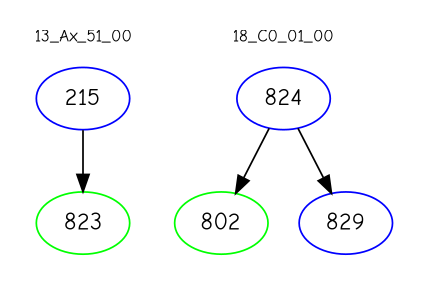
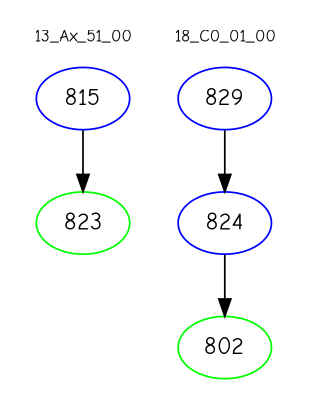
(83, 99) -> (83, 99)
(311, 153) -> (225, 152)
